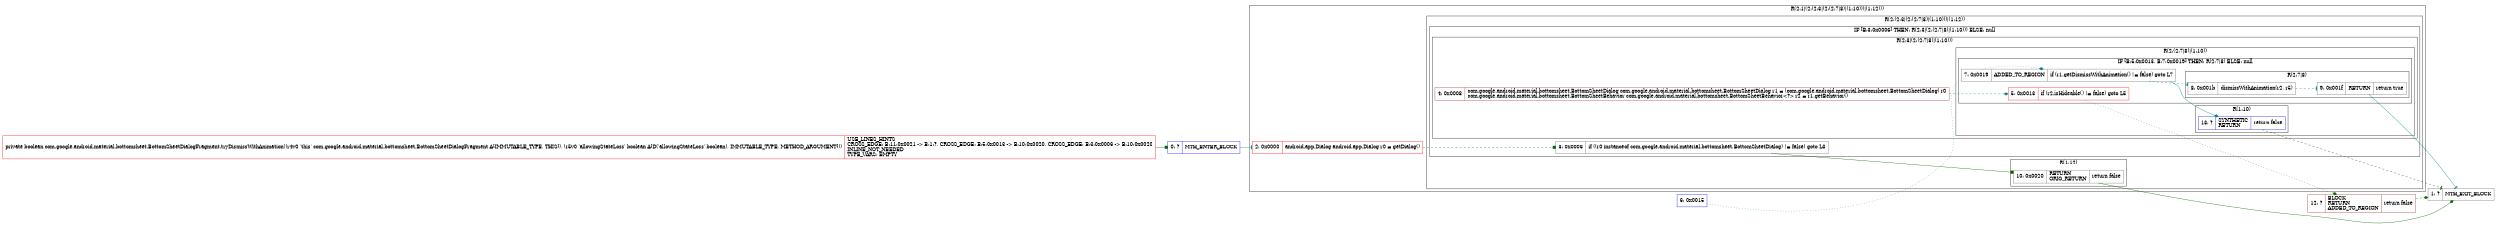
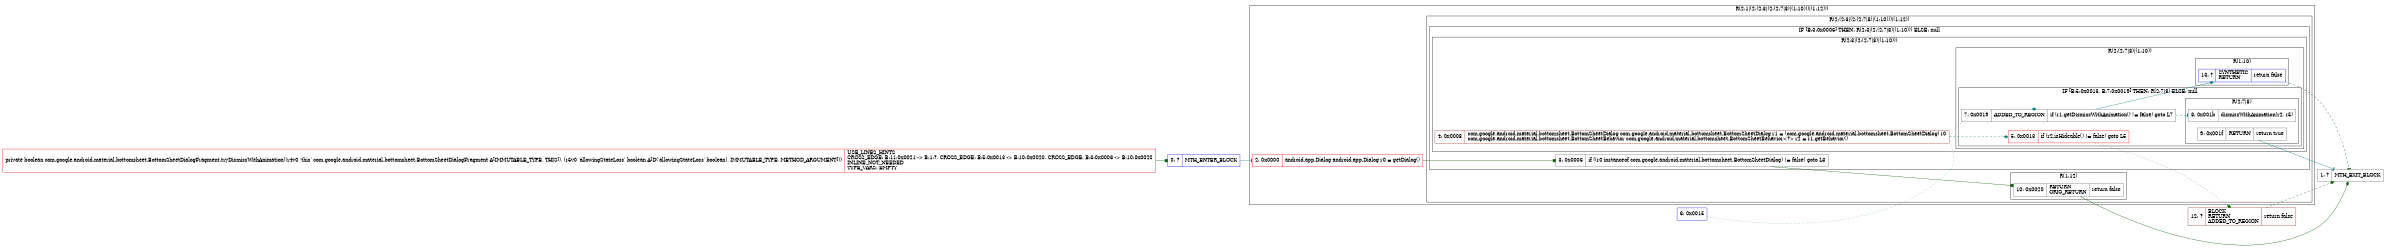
(2305, 88) -> none
(1488, 147) -> (1488, 161)
